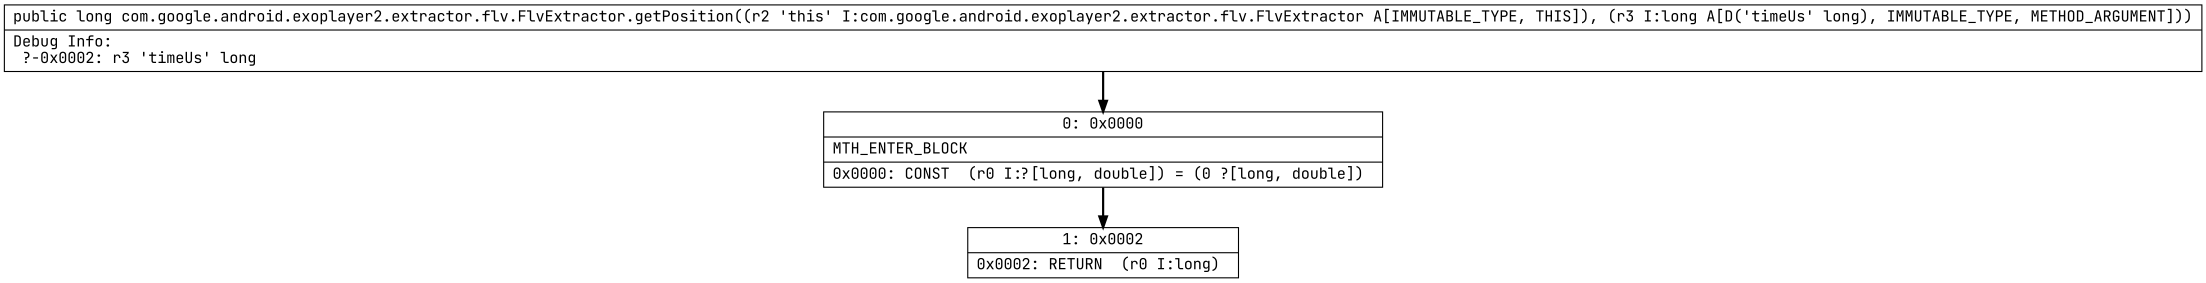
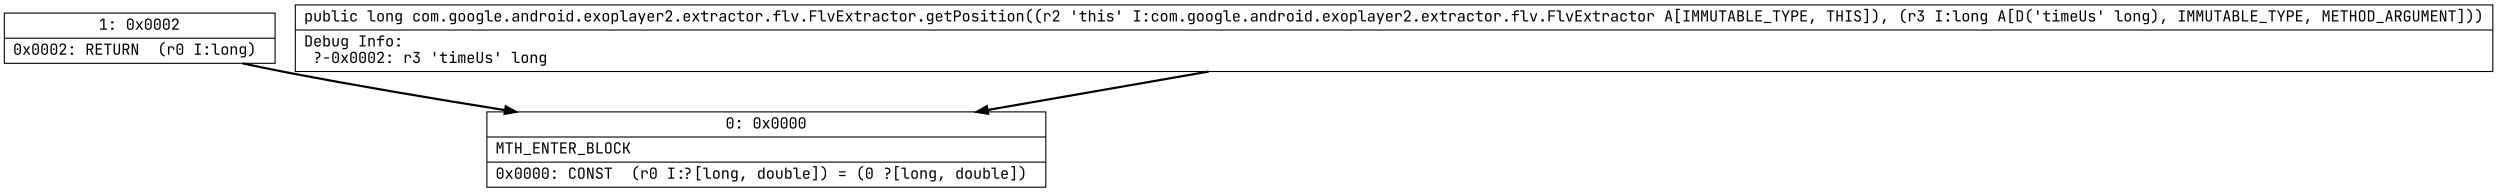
(1103, 202) -> (374, 88)
